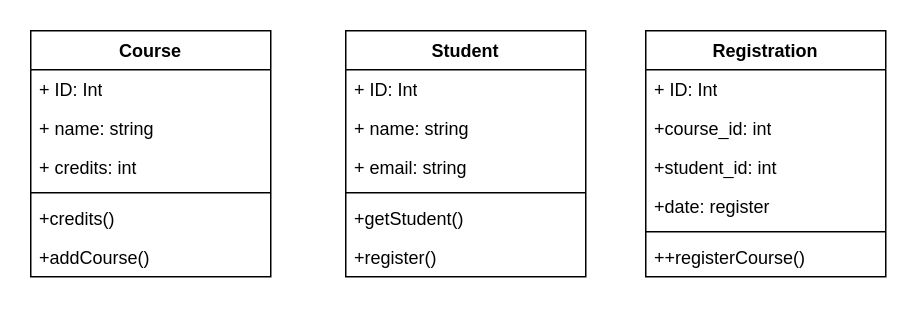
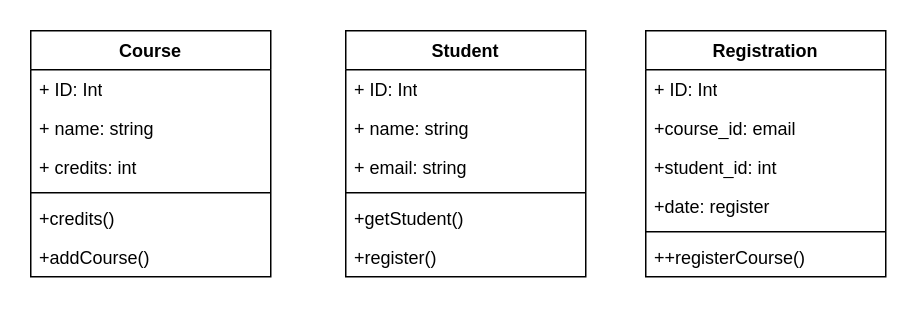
(721, 130) -> (729, 130)
